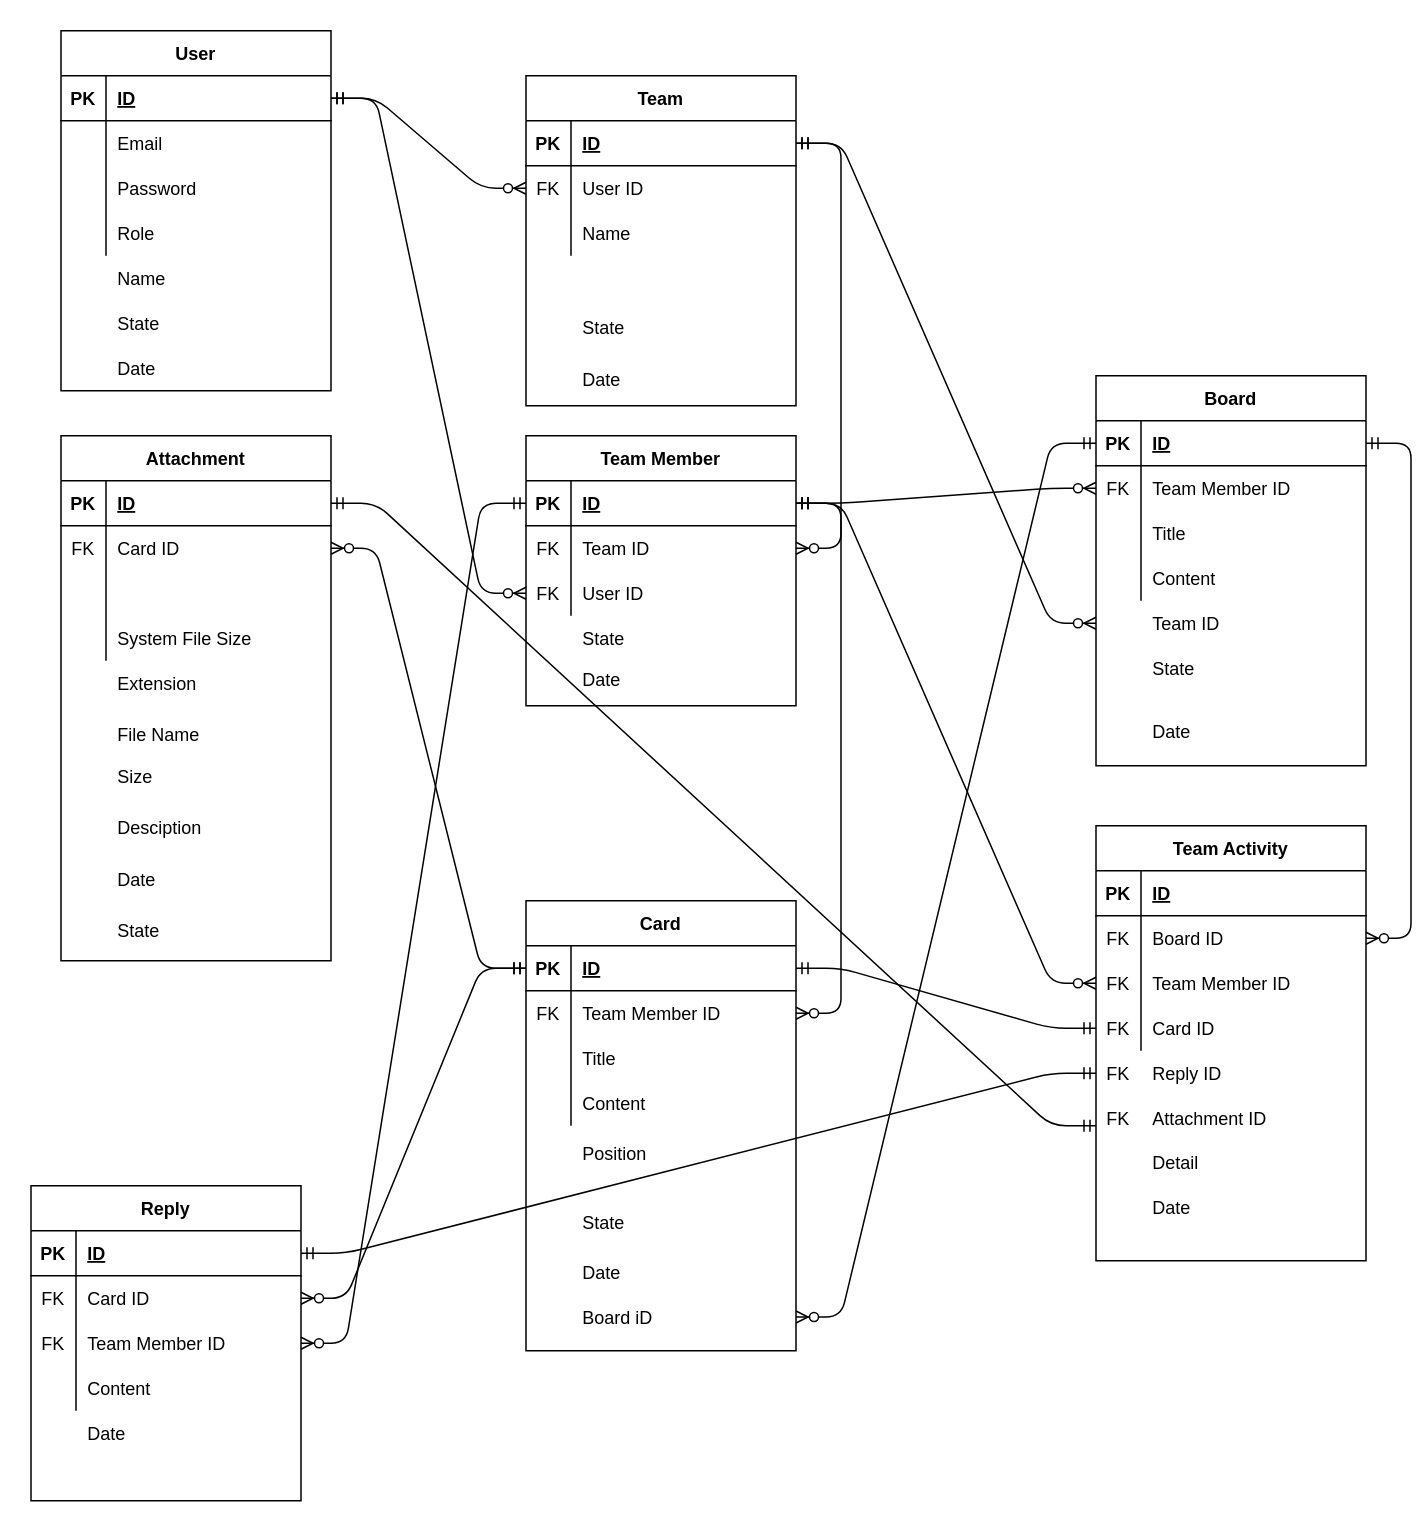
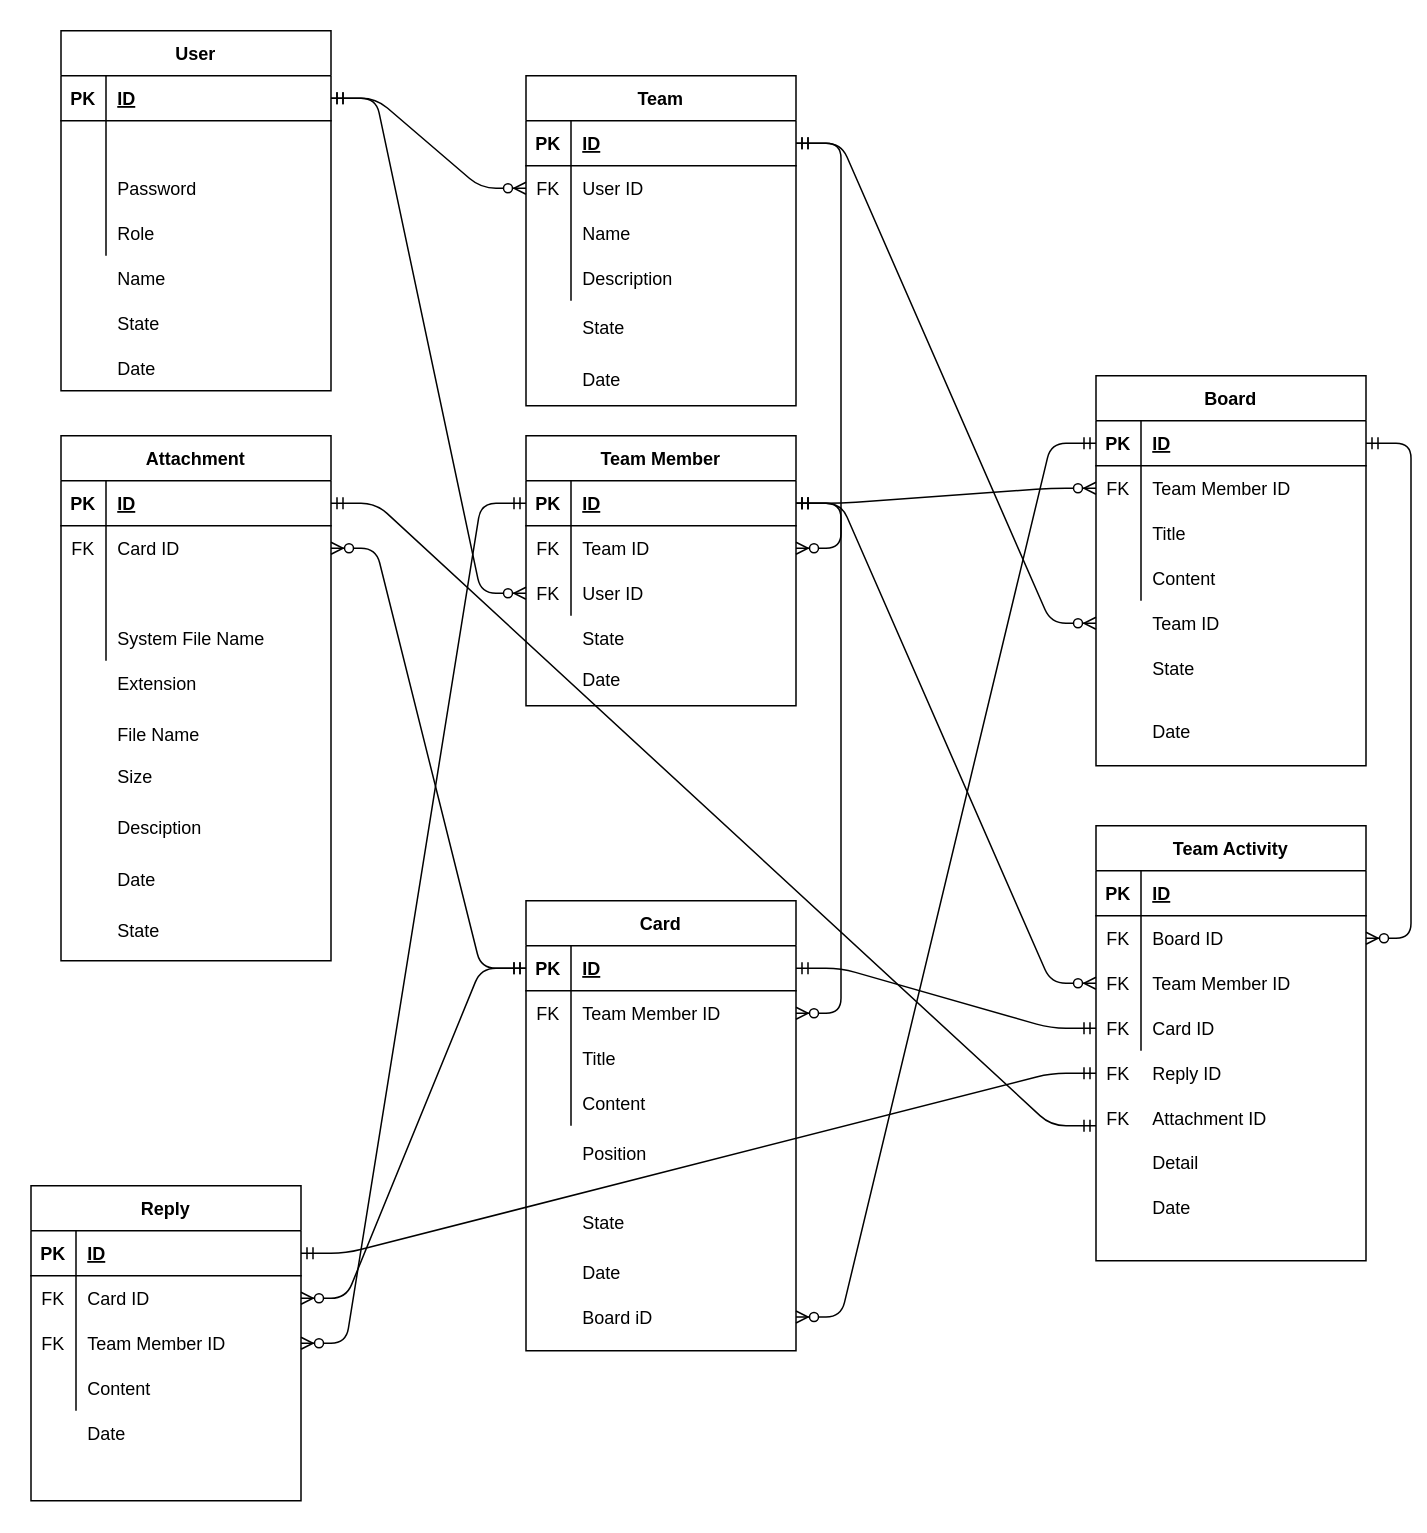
(218, 143) -> none
none -> (683, 278)
(186, 639) -> (188, 639)
